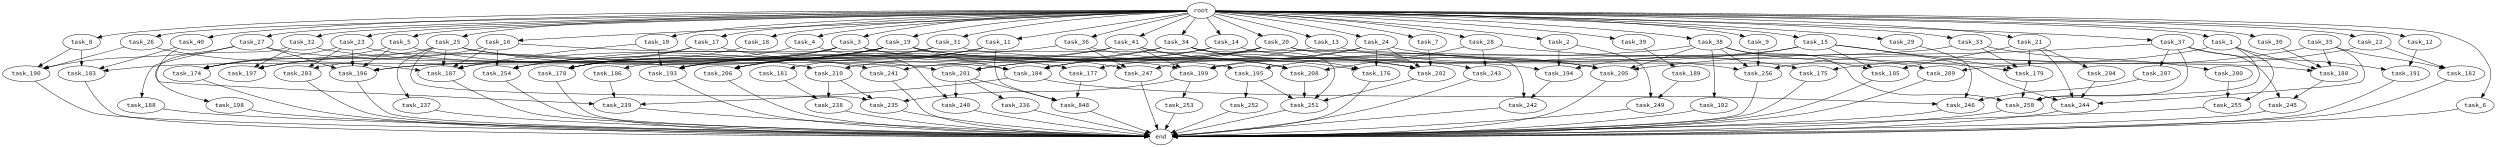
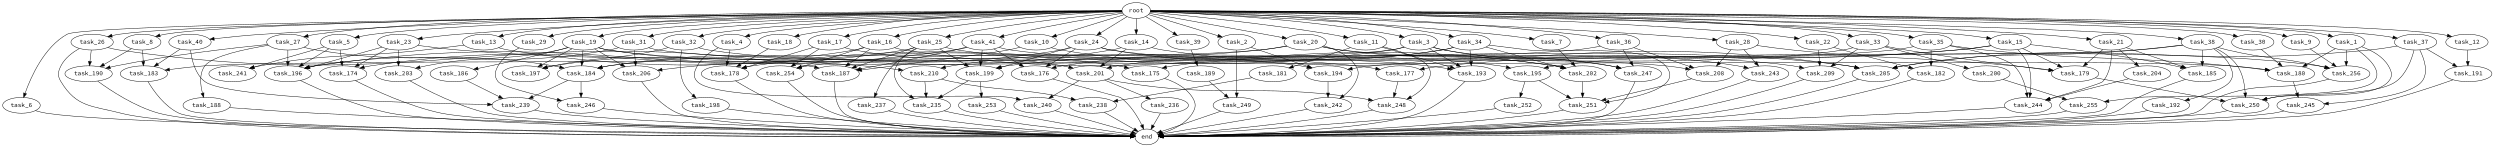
none -> (1530, 17)
none -> (1842, 59)
(2157, 74) -> none
(1075, 105) -> (1392, 105)
(985, 126) -> (569, 134)
